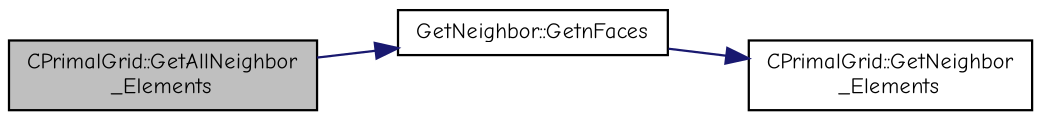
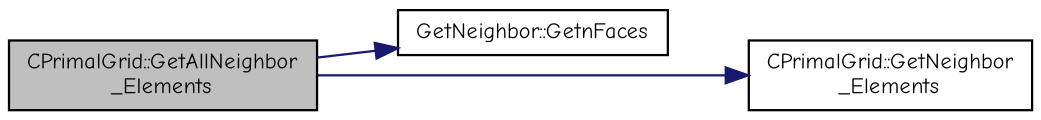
(697, 52) -> (521, 75)
